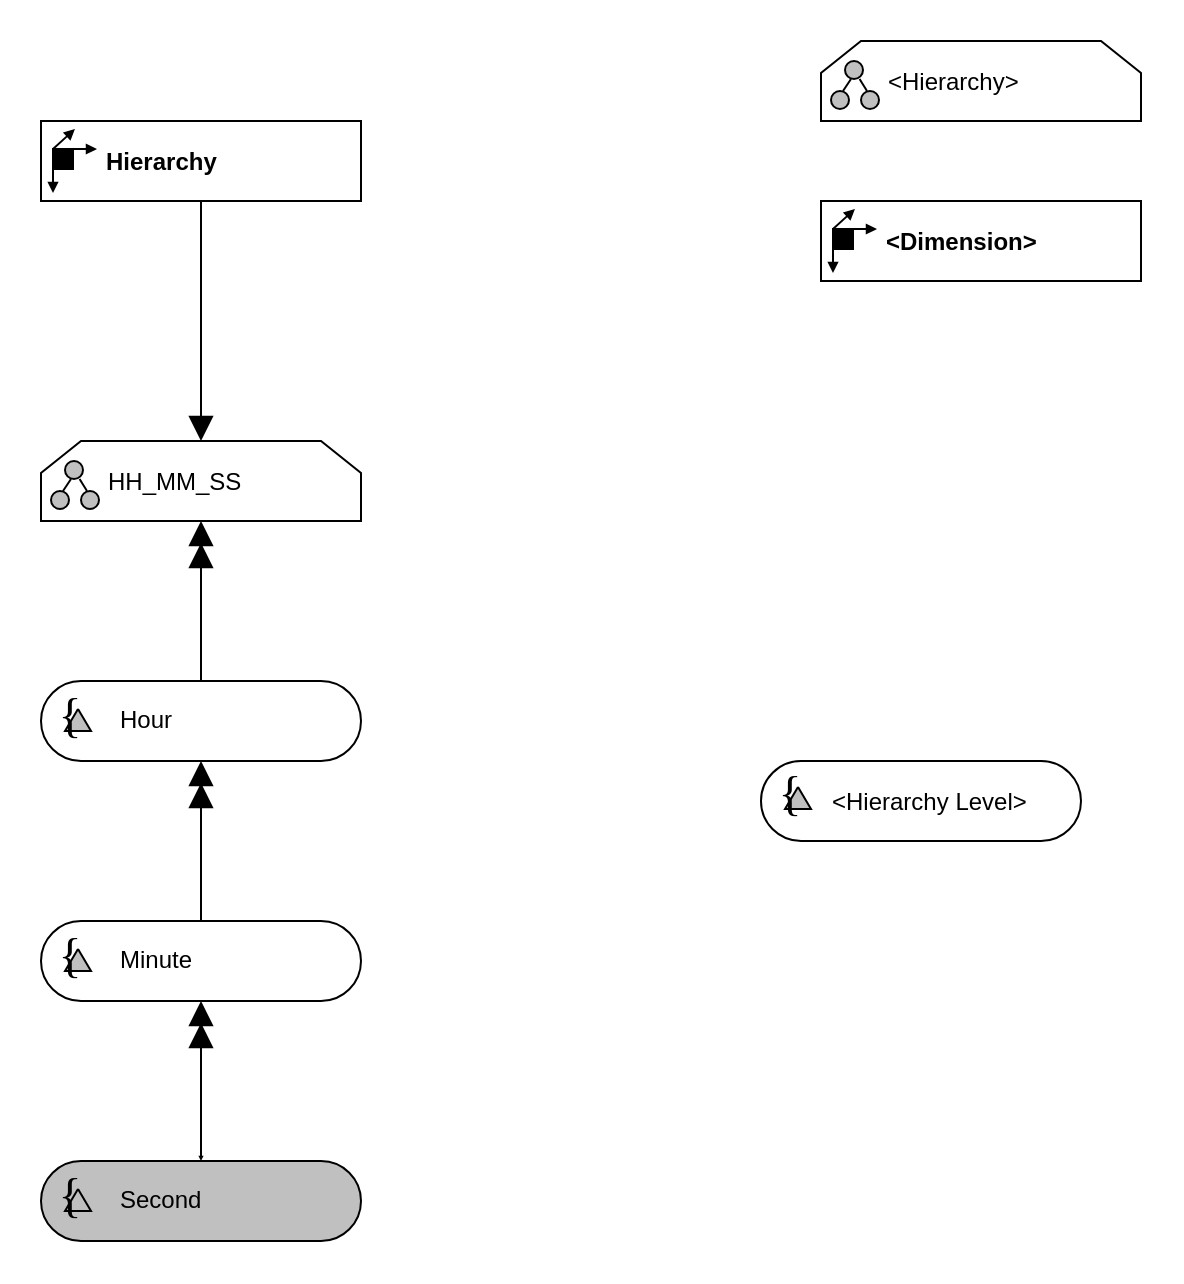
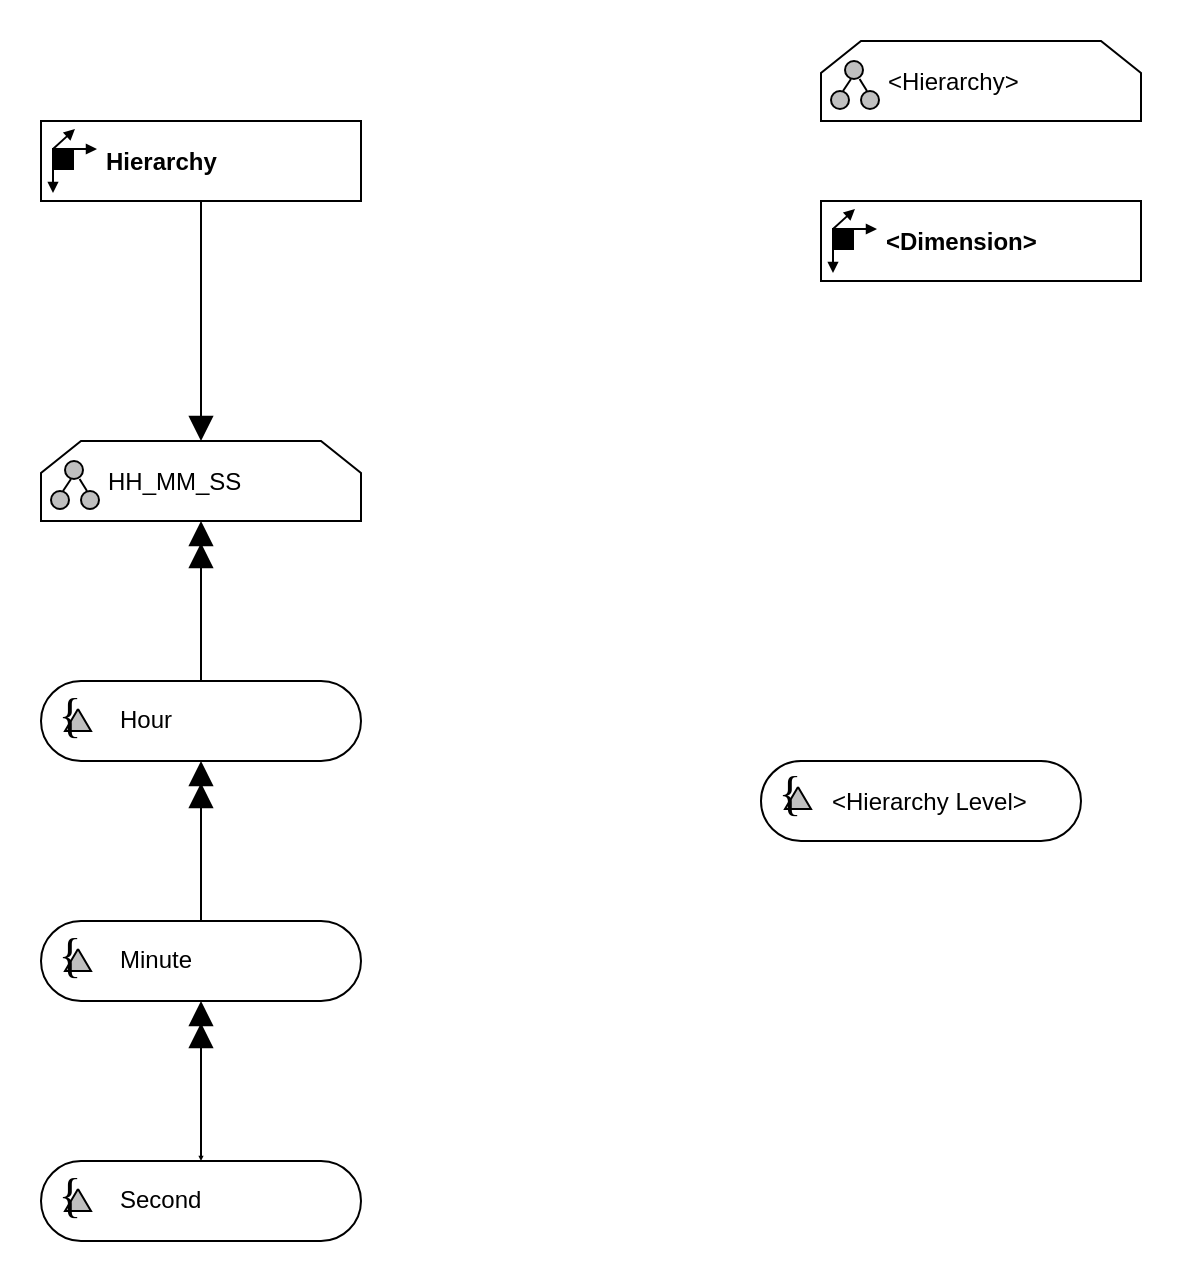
(201, 1201) -> (201, 1201)
